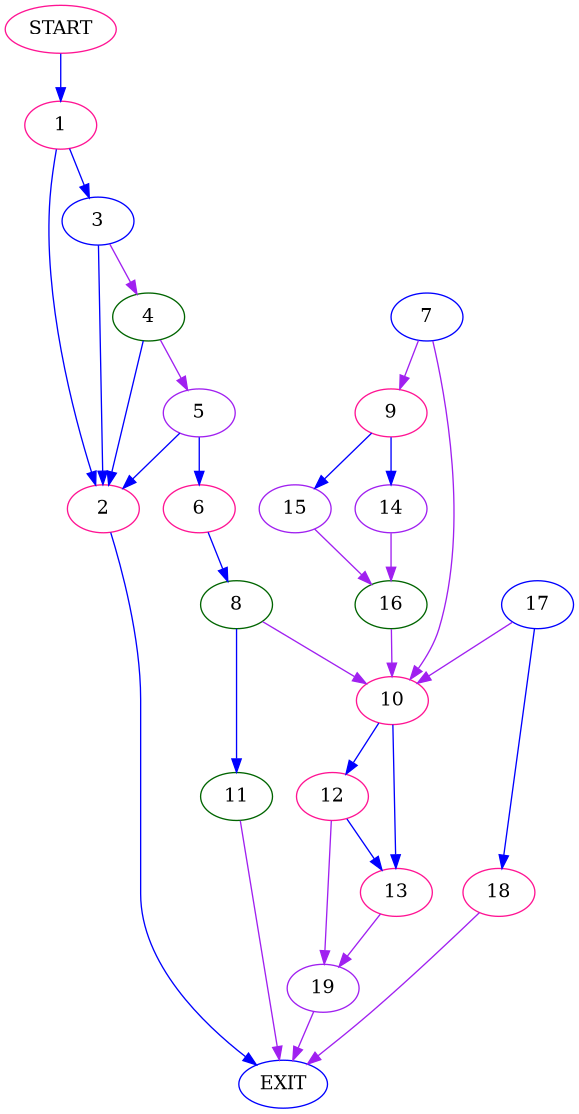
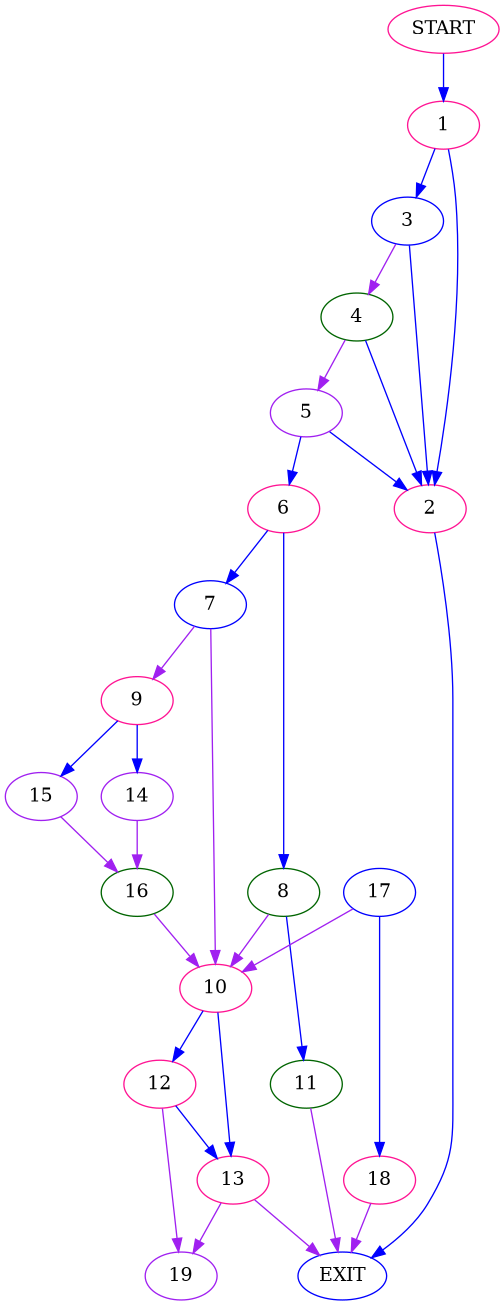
none -> (251, 551)
(306, 1030) -> (282, 1223)
